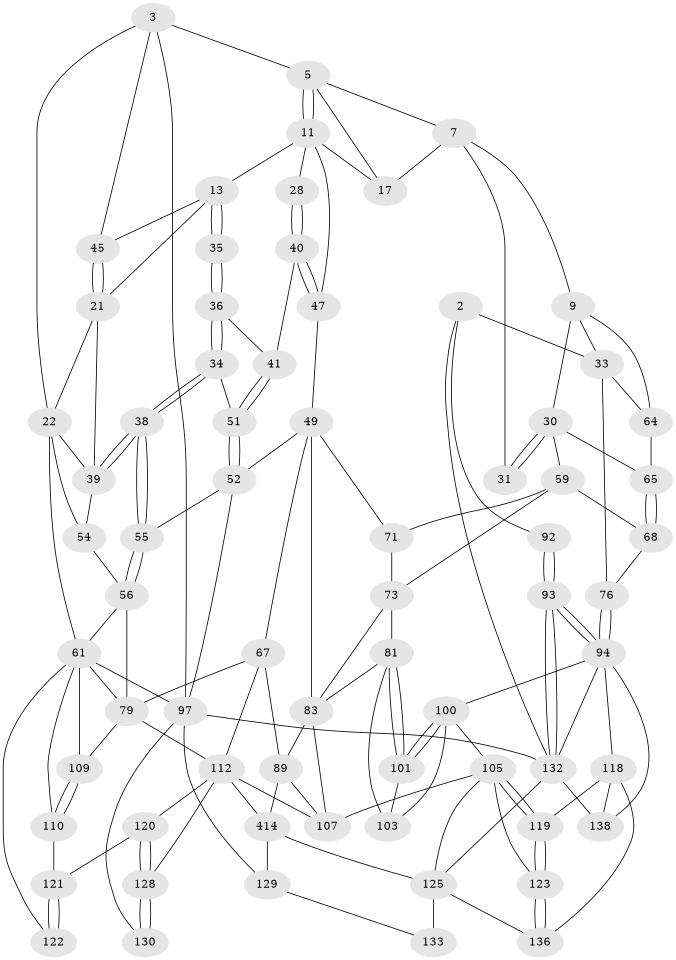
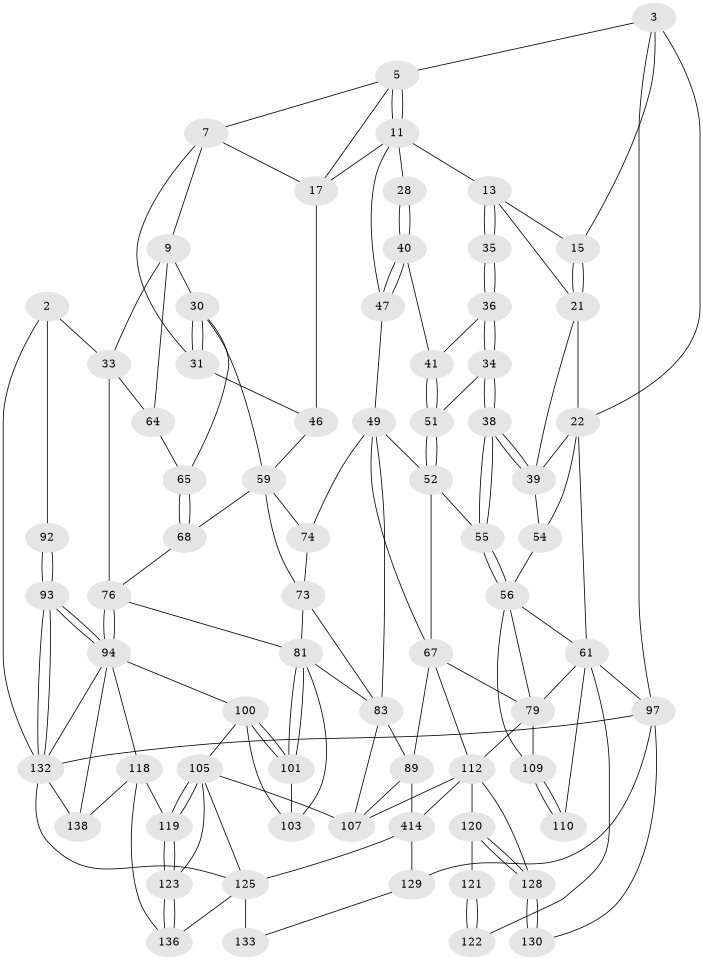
(98, 249) -> (578, 249)
none -> (316, 422)
(392, 538) -> (308, 538)
(213, 596) -> (431, 567)
none -> (205, 625)
(79, 711) -> (498, 682)
(54, 856) -> none
